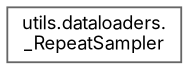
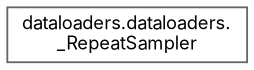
(94, 35) -> (127, 35)
